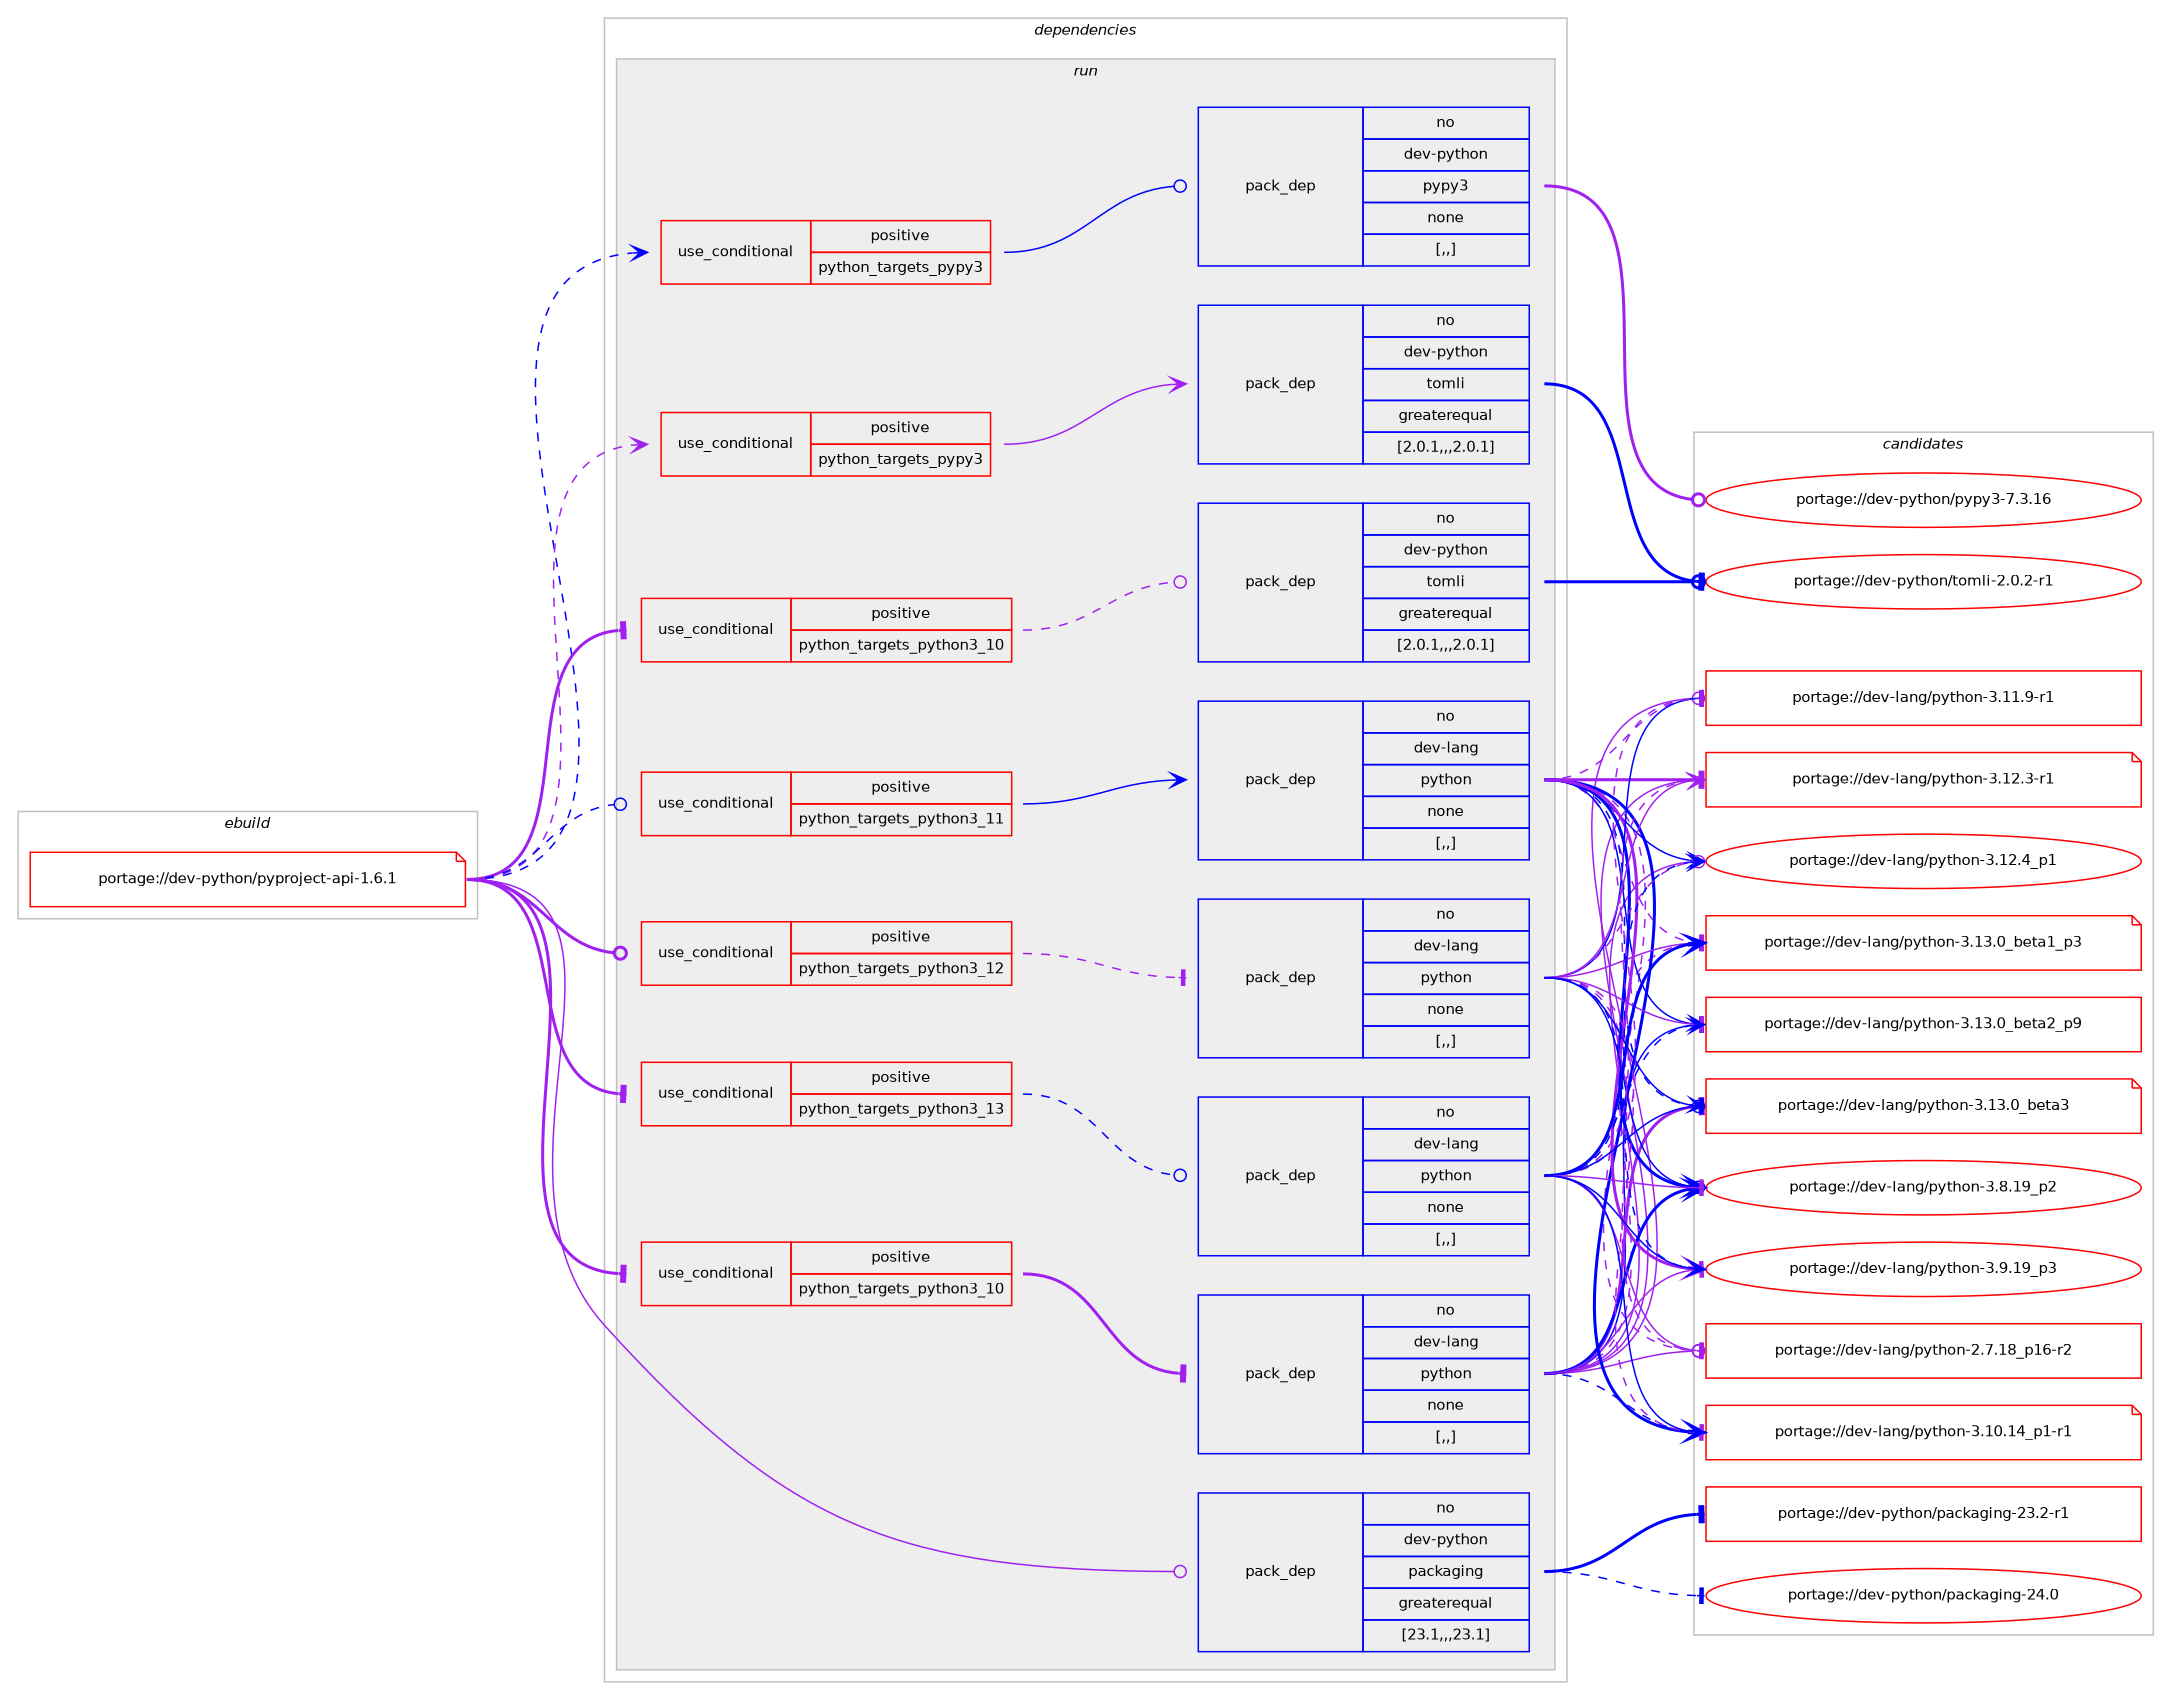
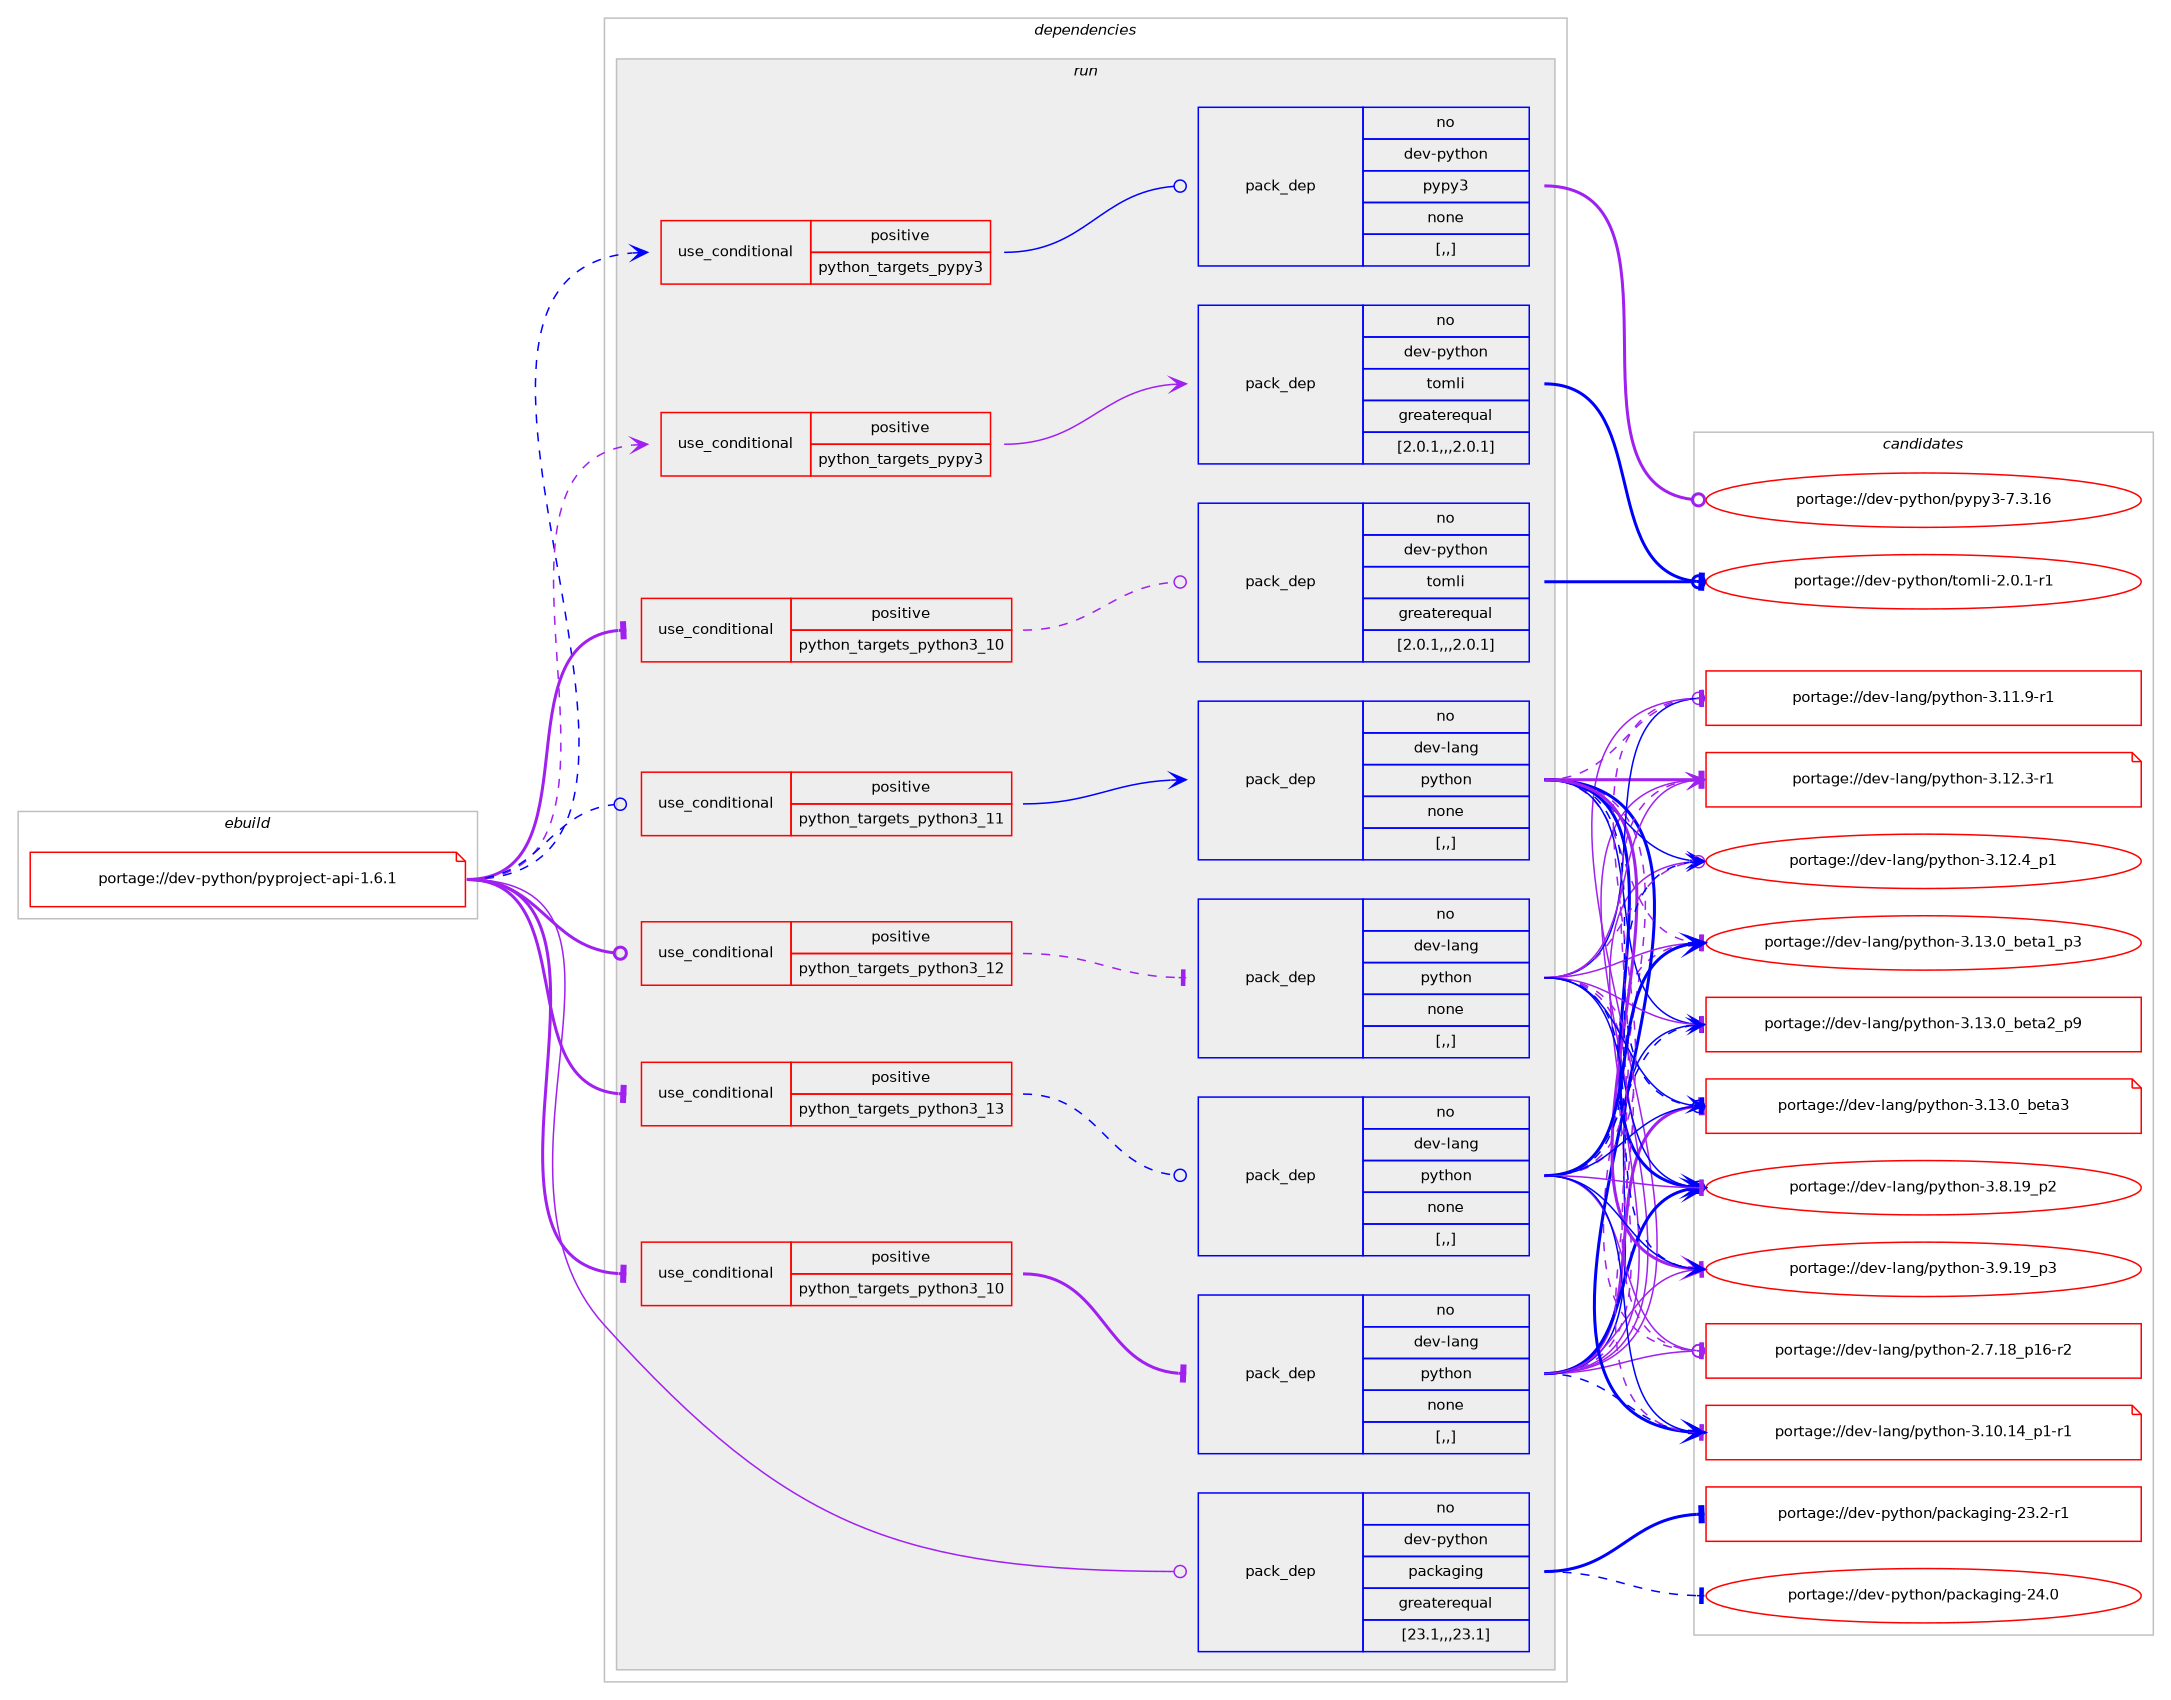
(1924, 582) -> (1924, 582)
(1924, 943) -> (1924, 943)
